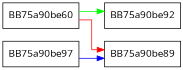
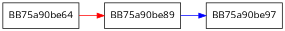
(41, 16) -> (41, 16)
(143, 16) -> none
(88, 58) -> (190, 16)
